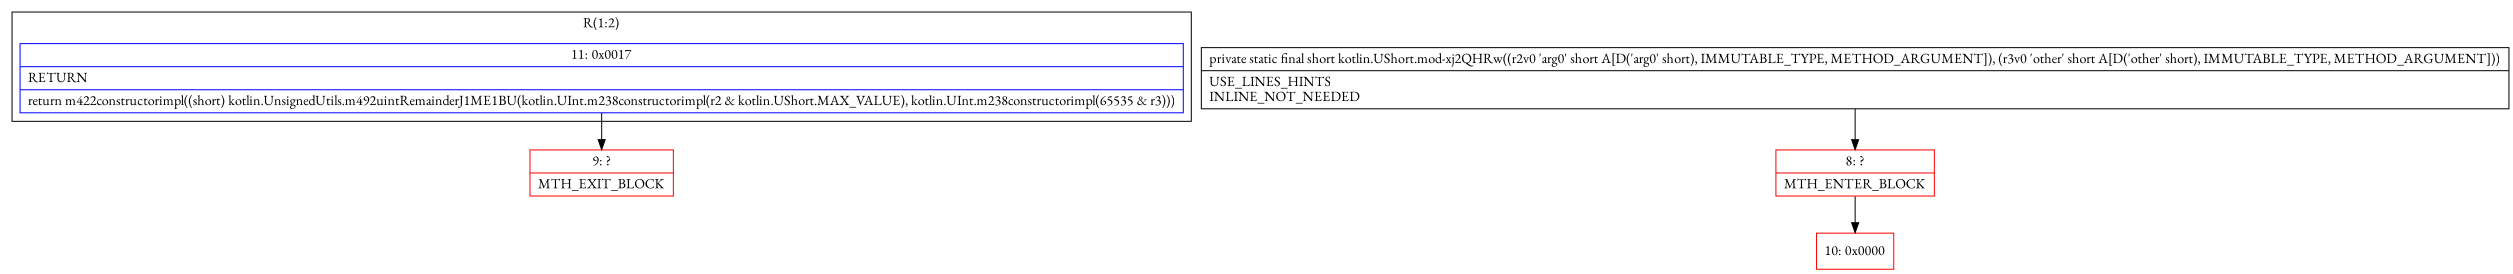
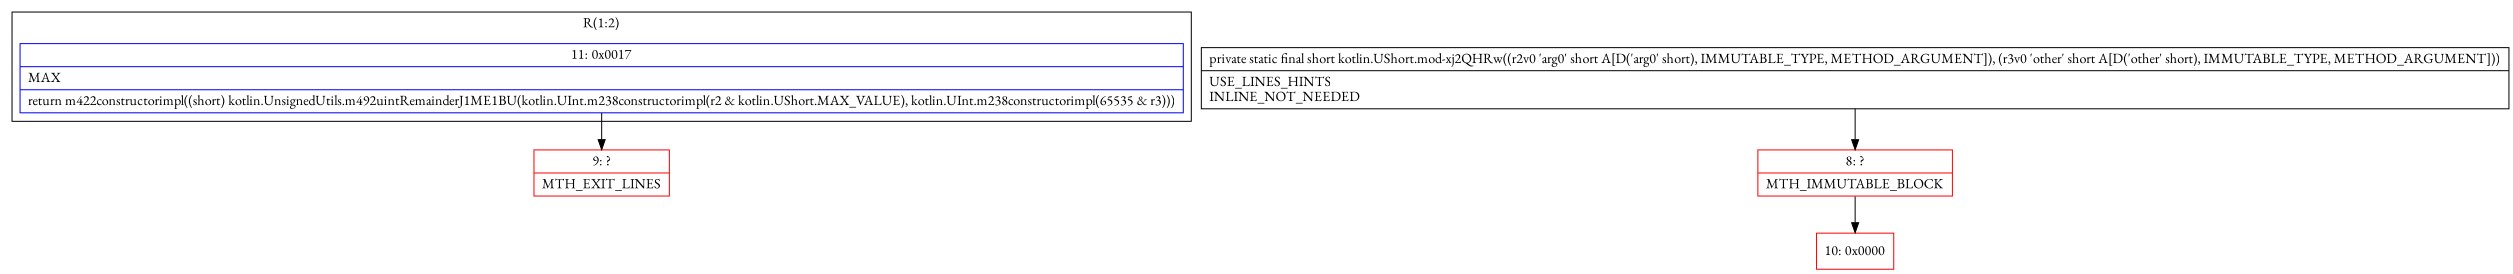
(58, 78) -> (45, 78)
(602, 184) -> (602, 184)
(1855, 184) -> (1855, 184)
